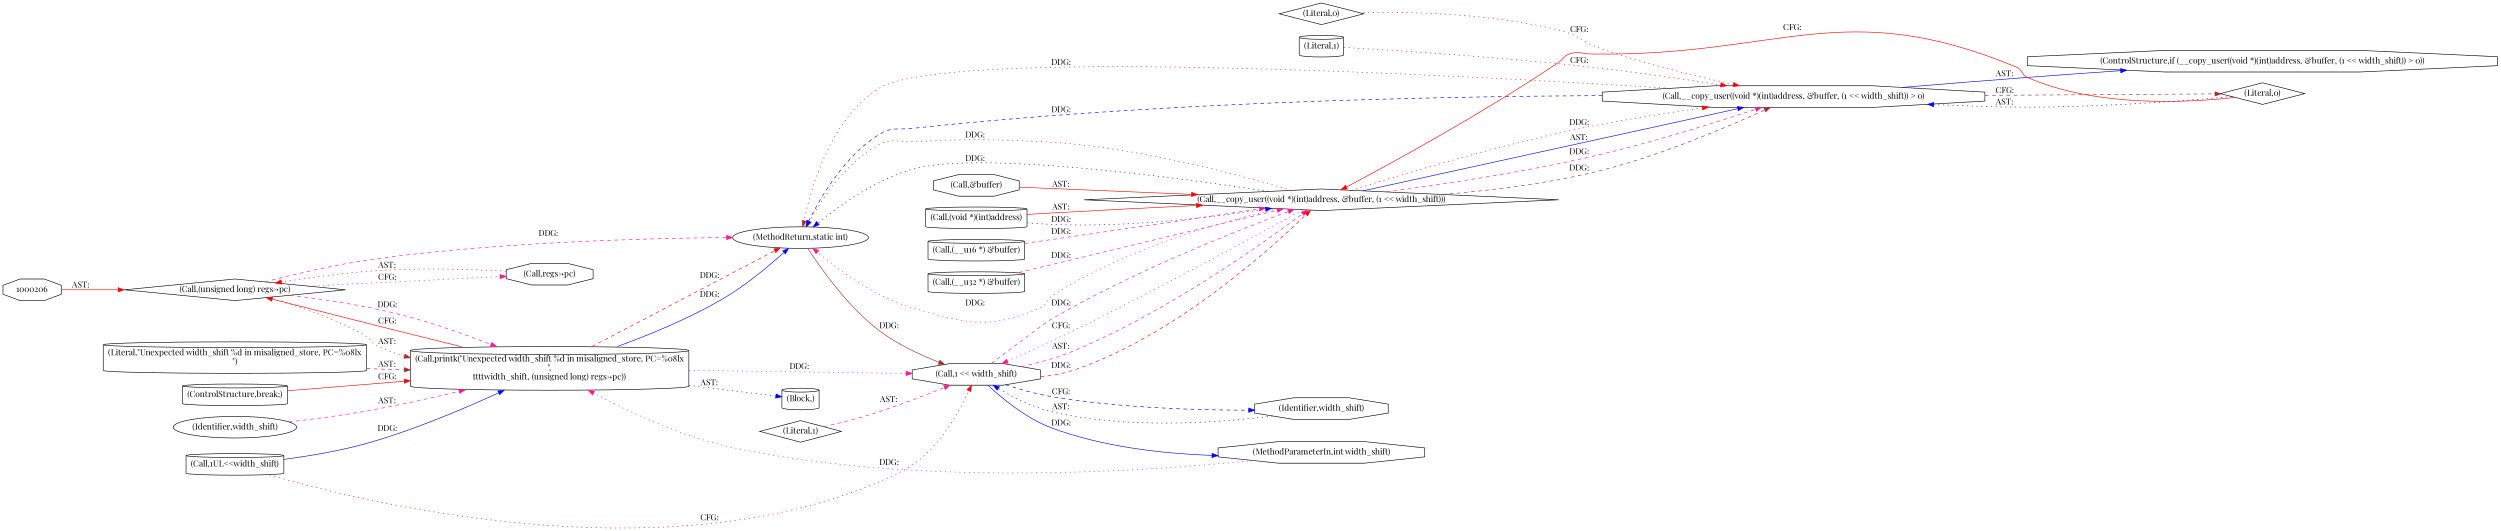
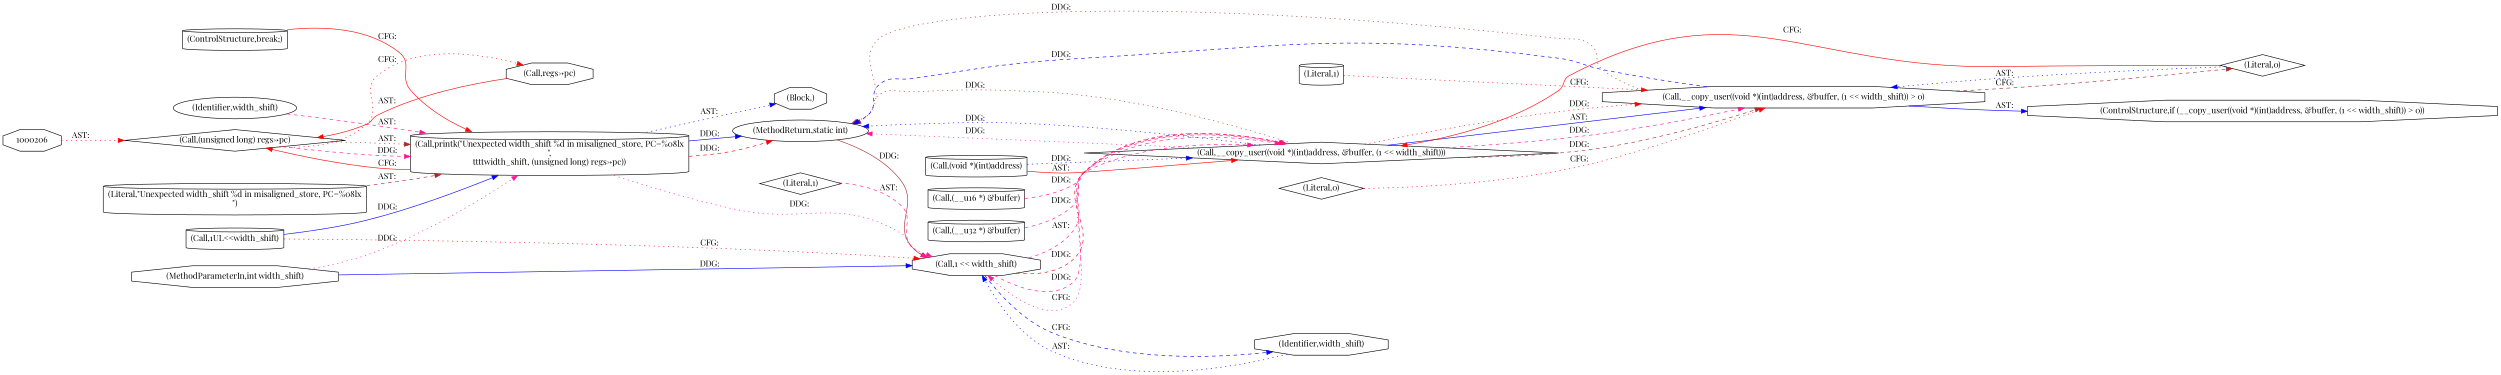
(976, 185) -> none
(494, 247) -> none
(393, 270) -> (412, 101)
(404, 281) -> (378, 76)
(90, 290) -> (90, 140)
(801, 399) -> (801, 98)
(1093, 440) -> (622, 270)
